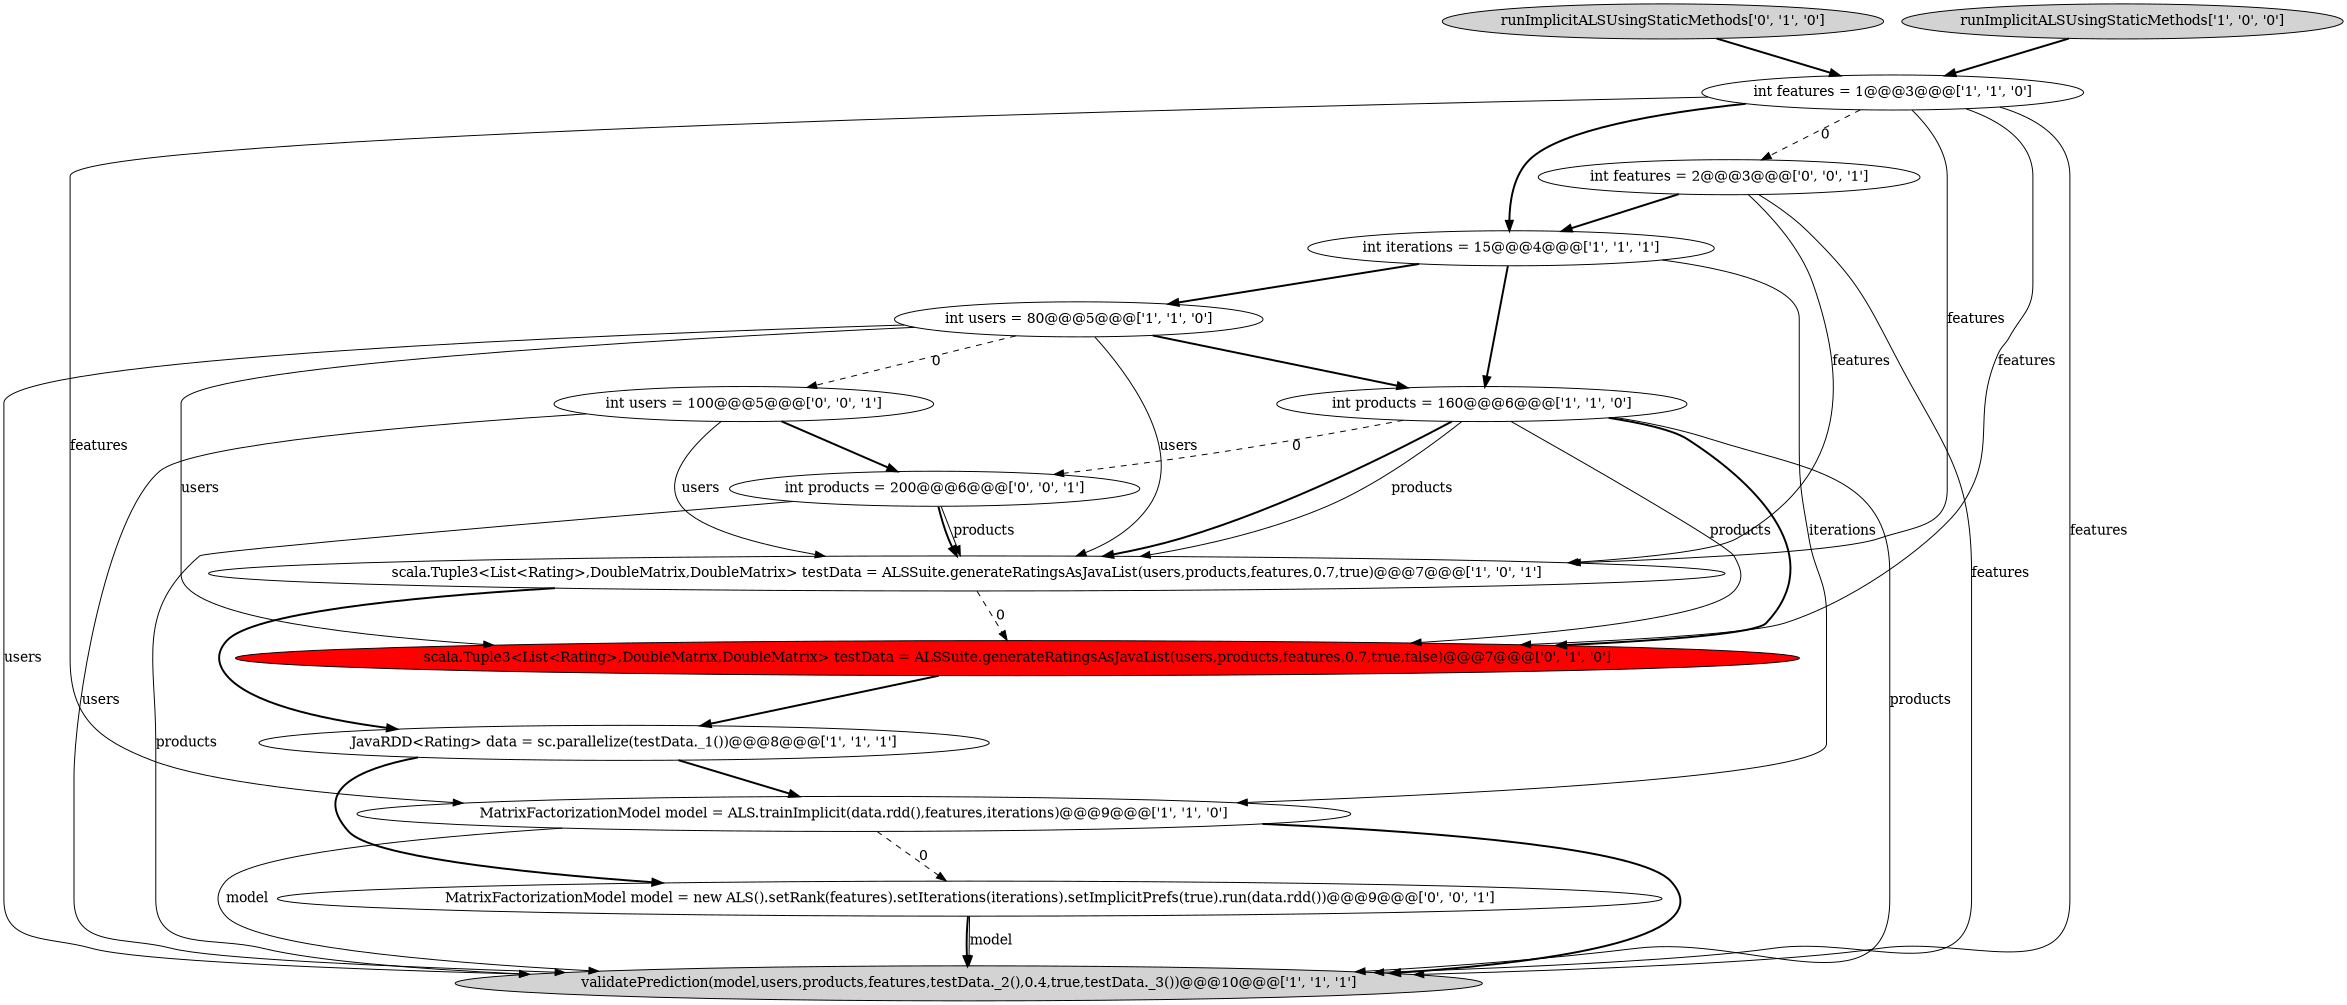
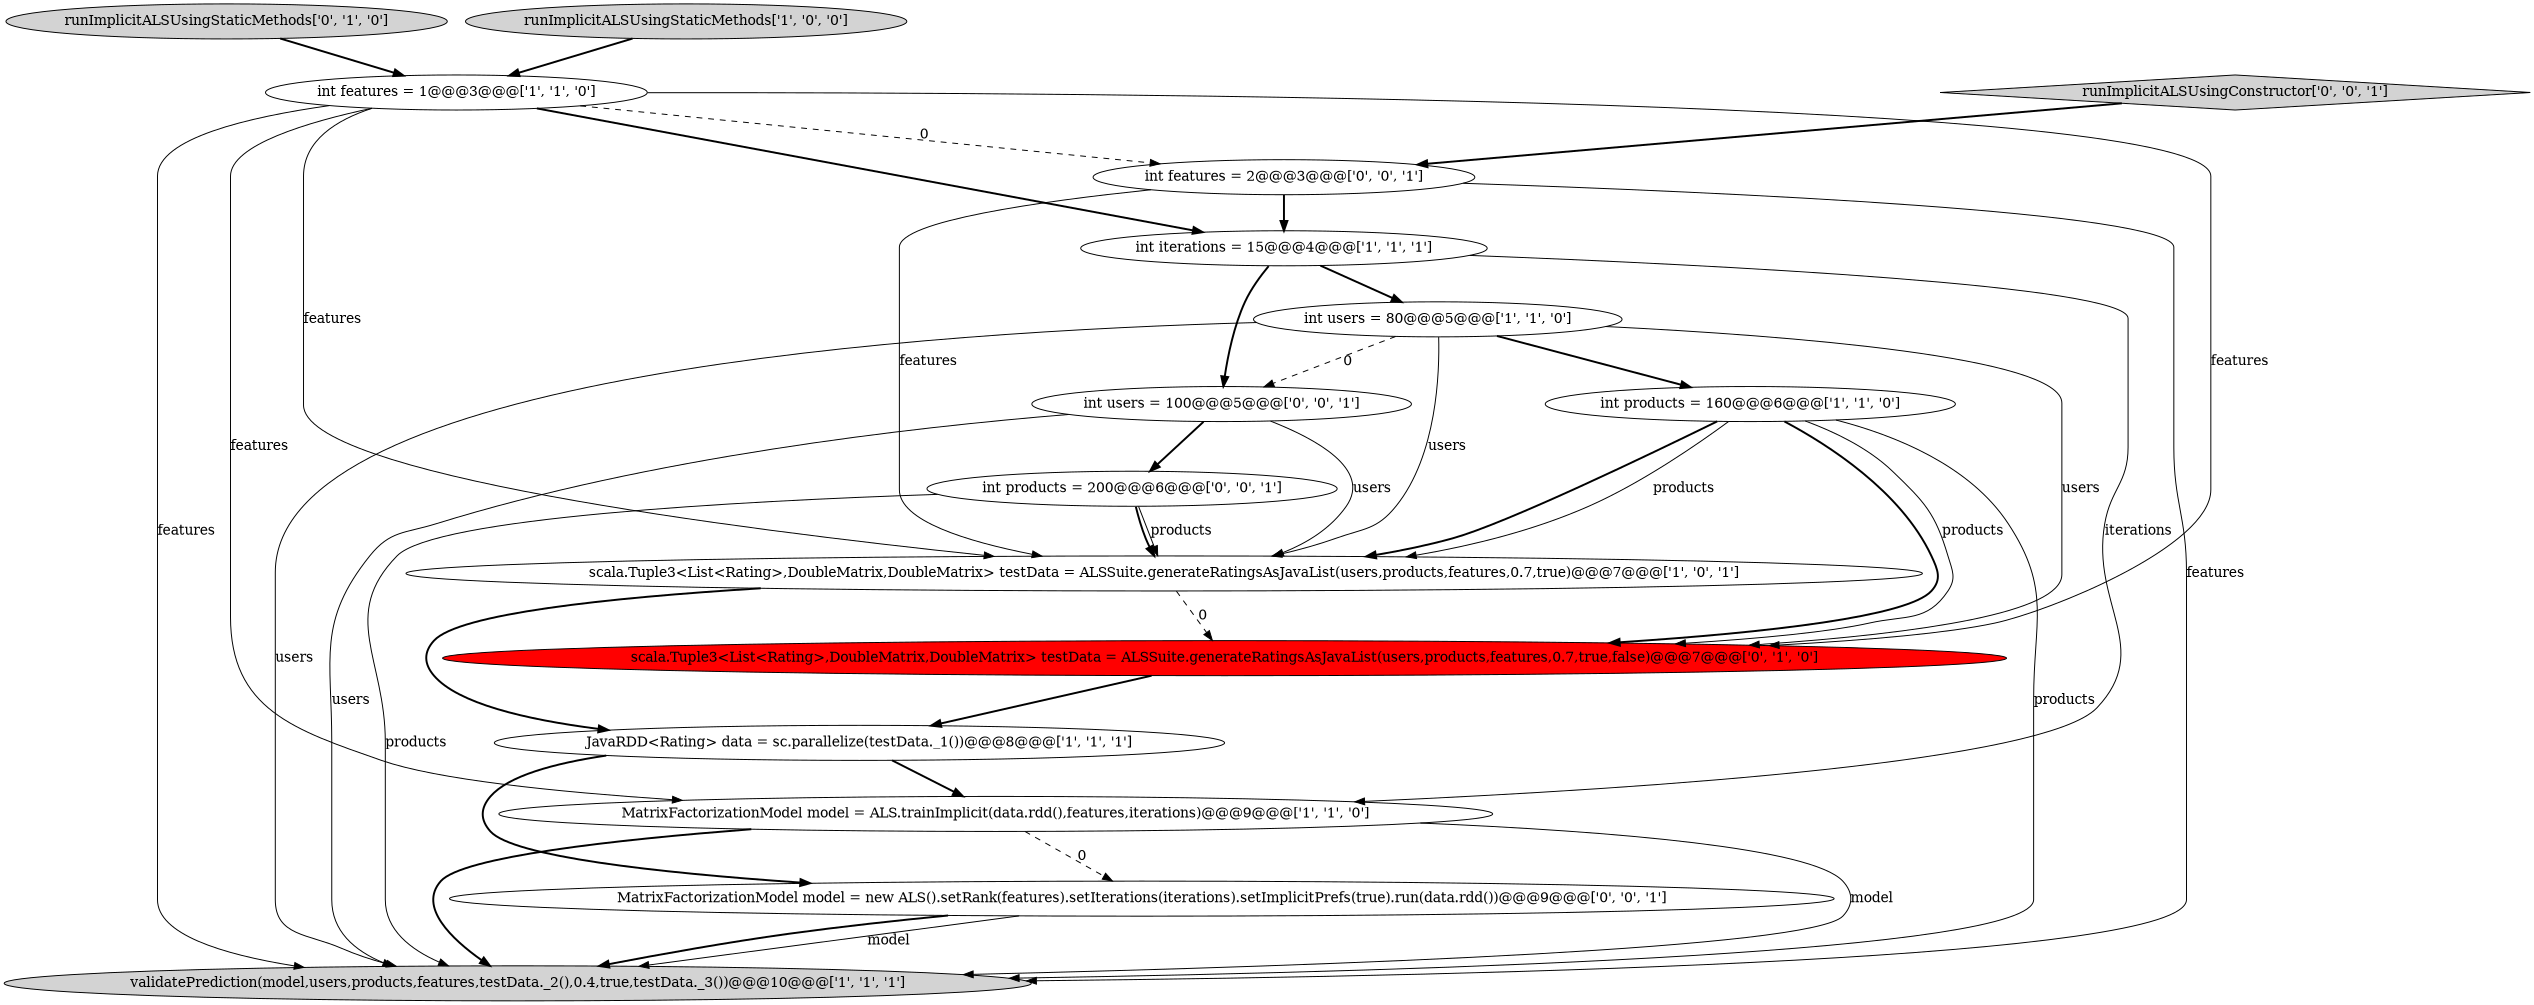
none -> (2235, 92)
(1497, 321) -> (1240, 315)
(1234, 450) -> none
